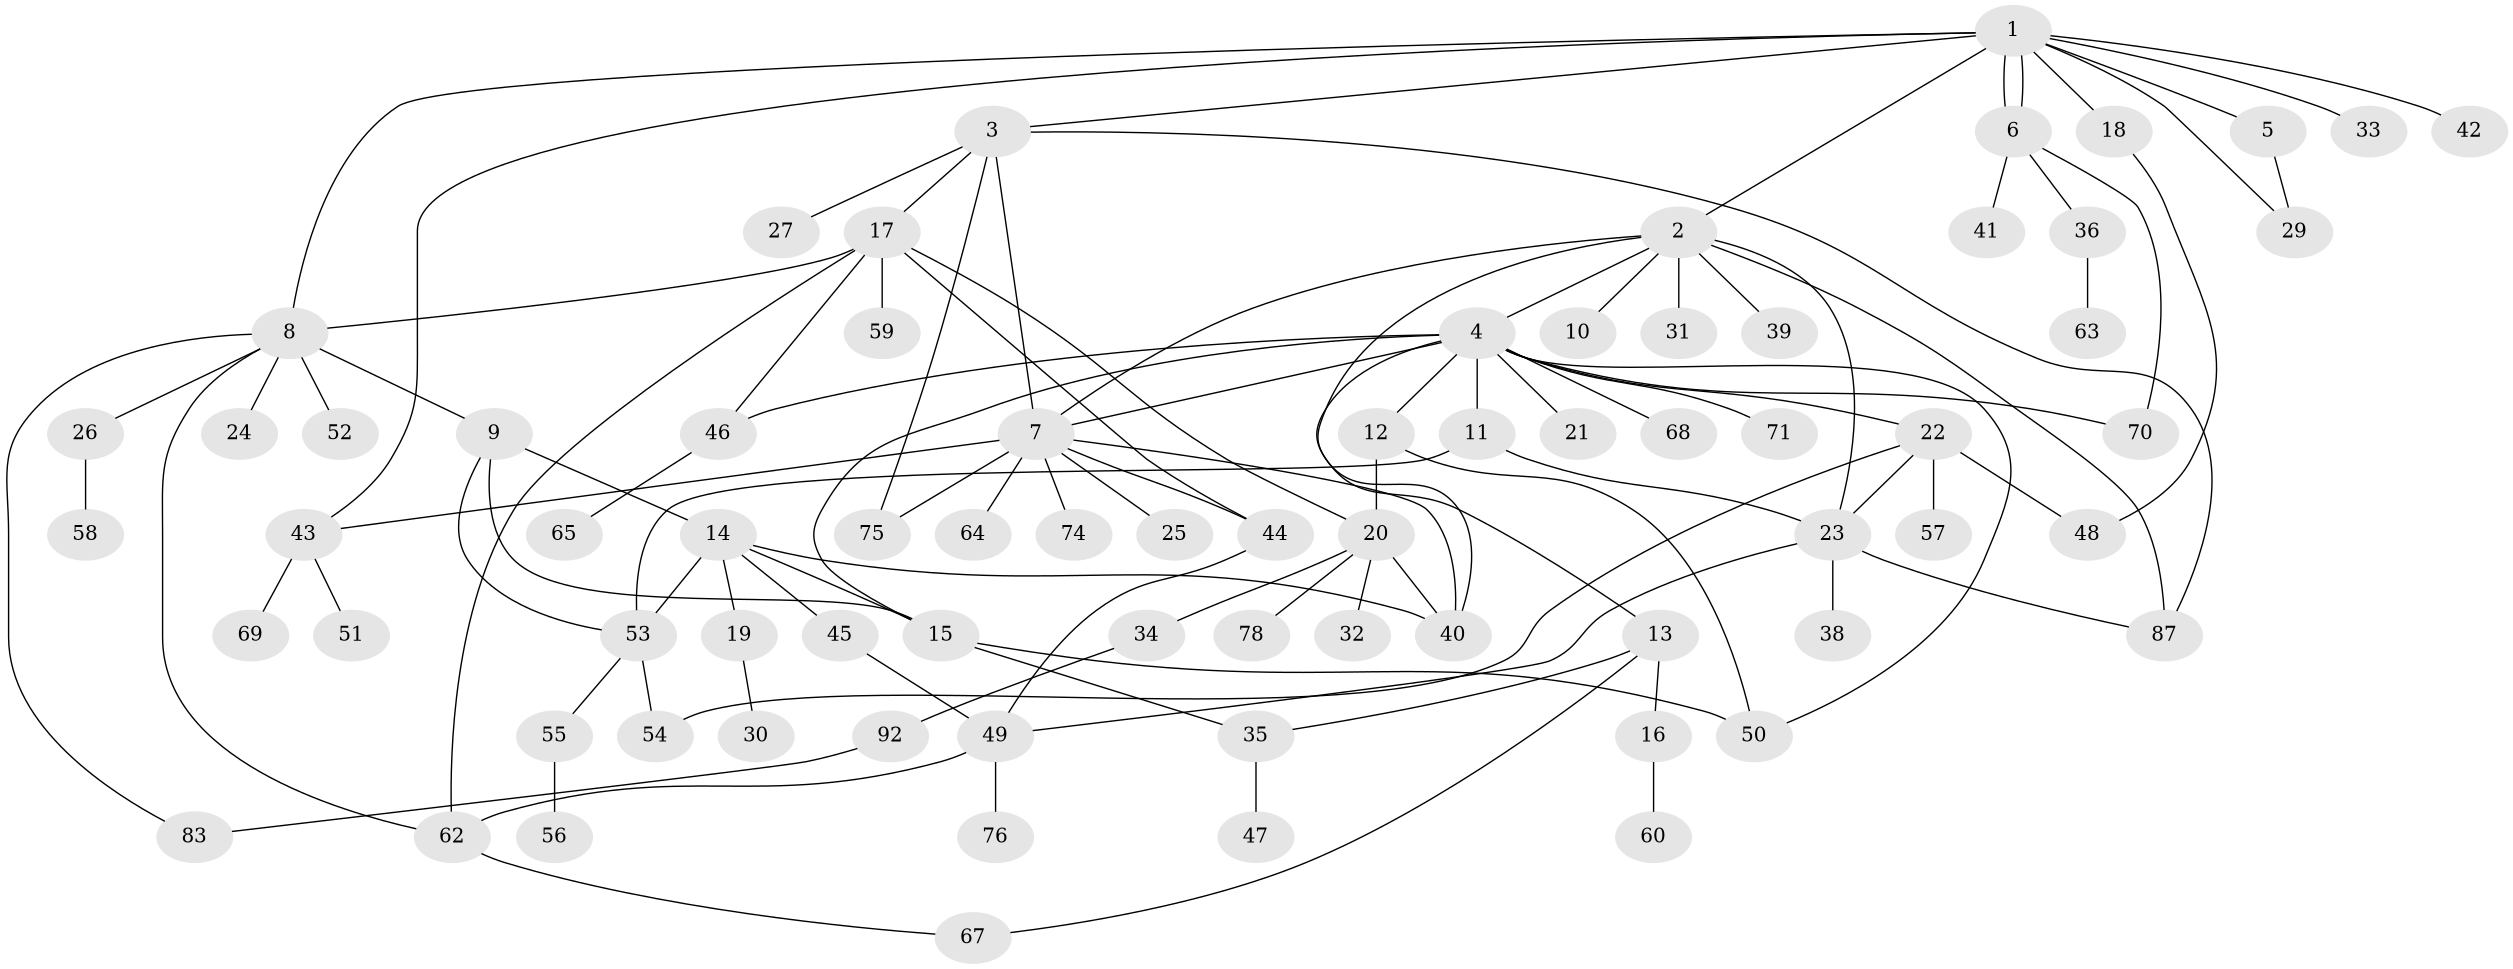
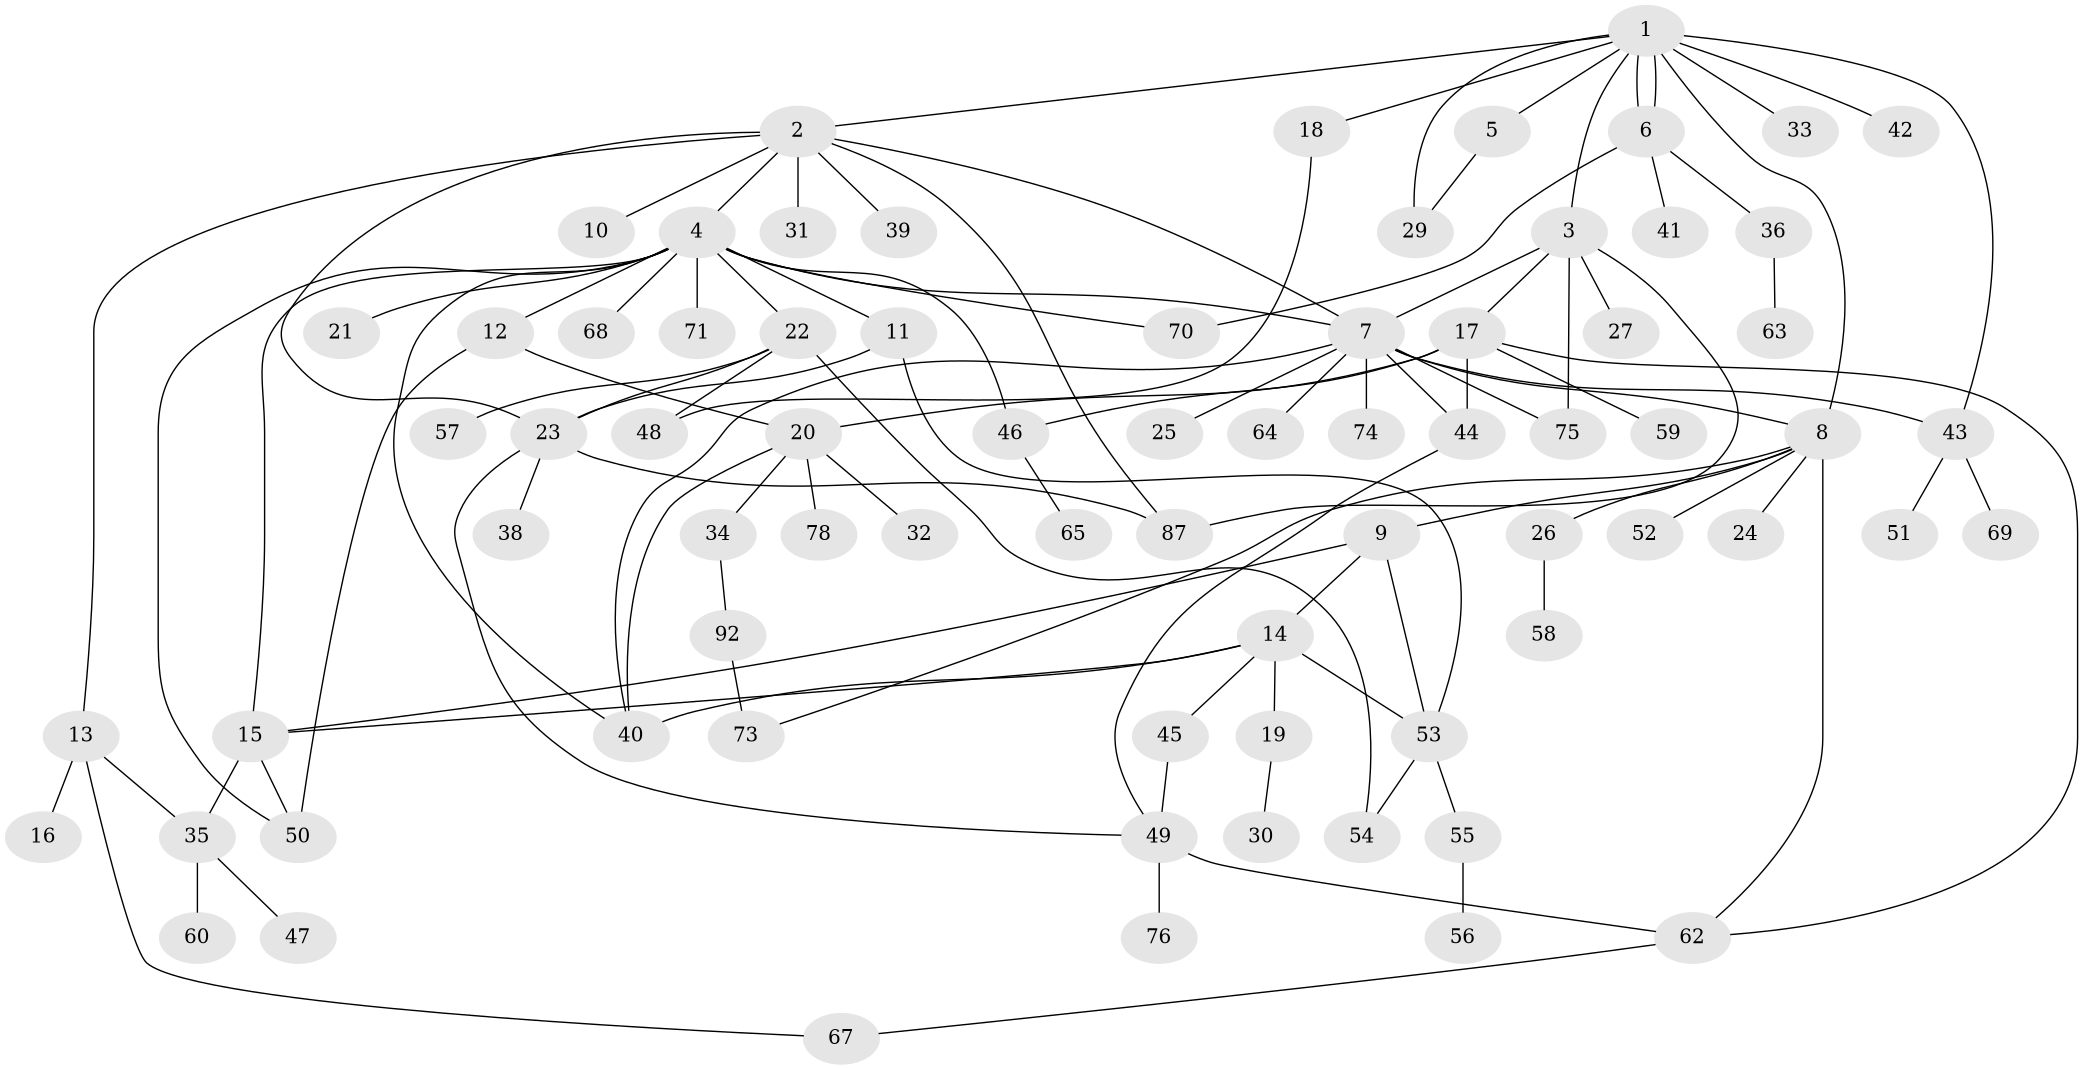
(592, 298) -> (1660, 399)
(1654, 787) -> (197, 888)
(195, 837) -> (746, 736)
